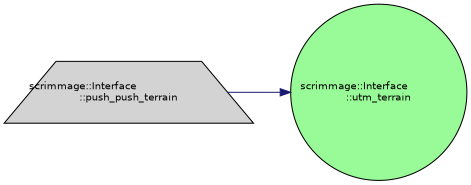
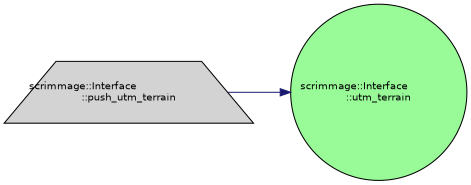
(129, 92) -> (129, 92)
